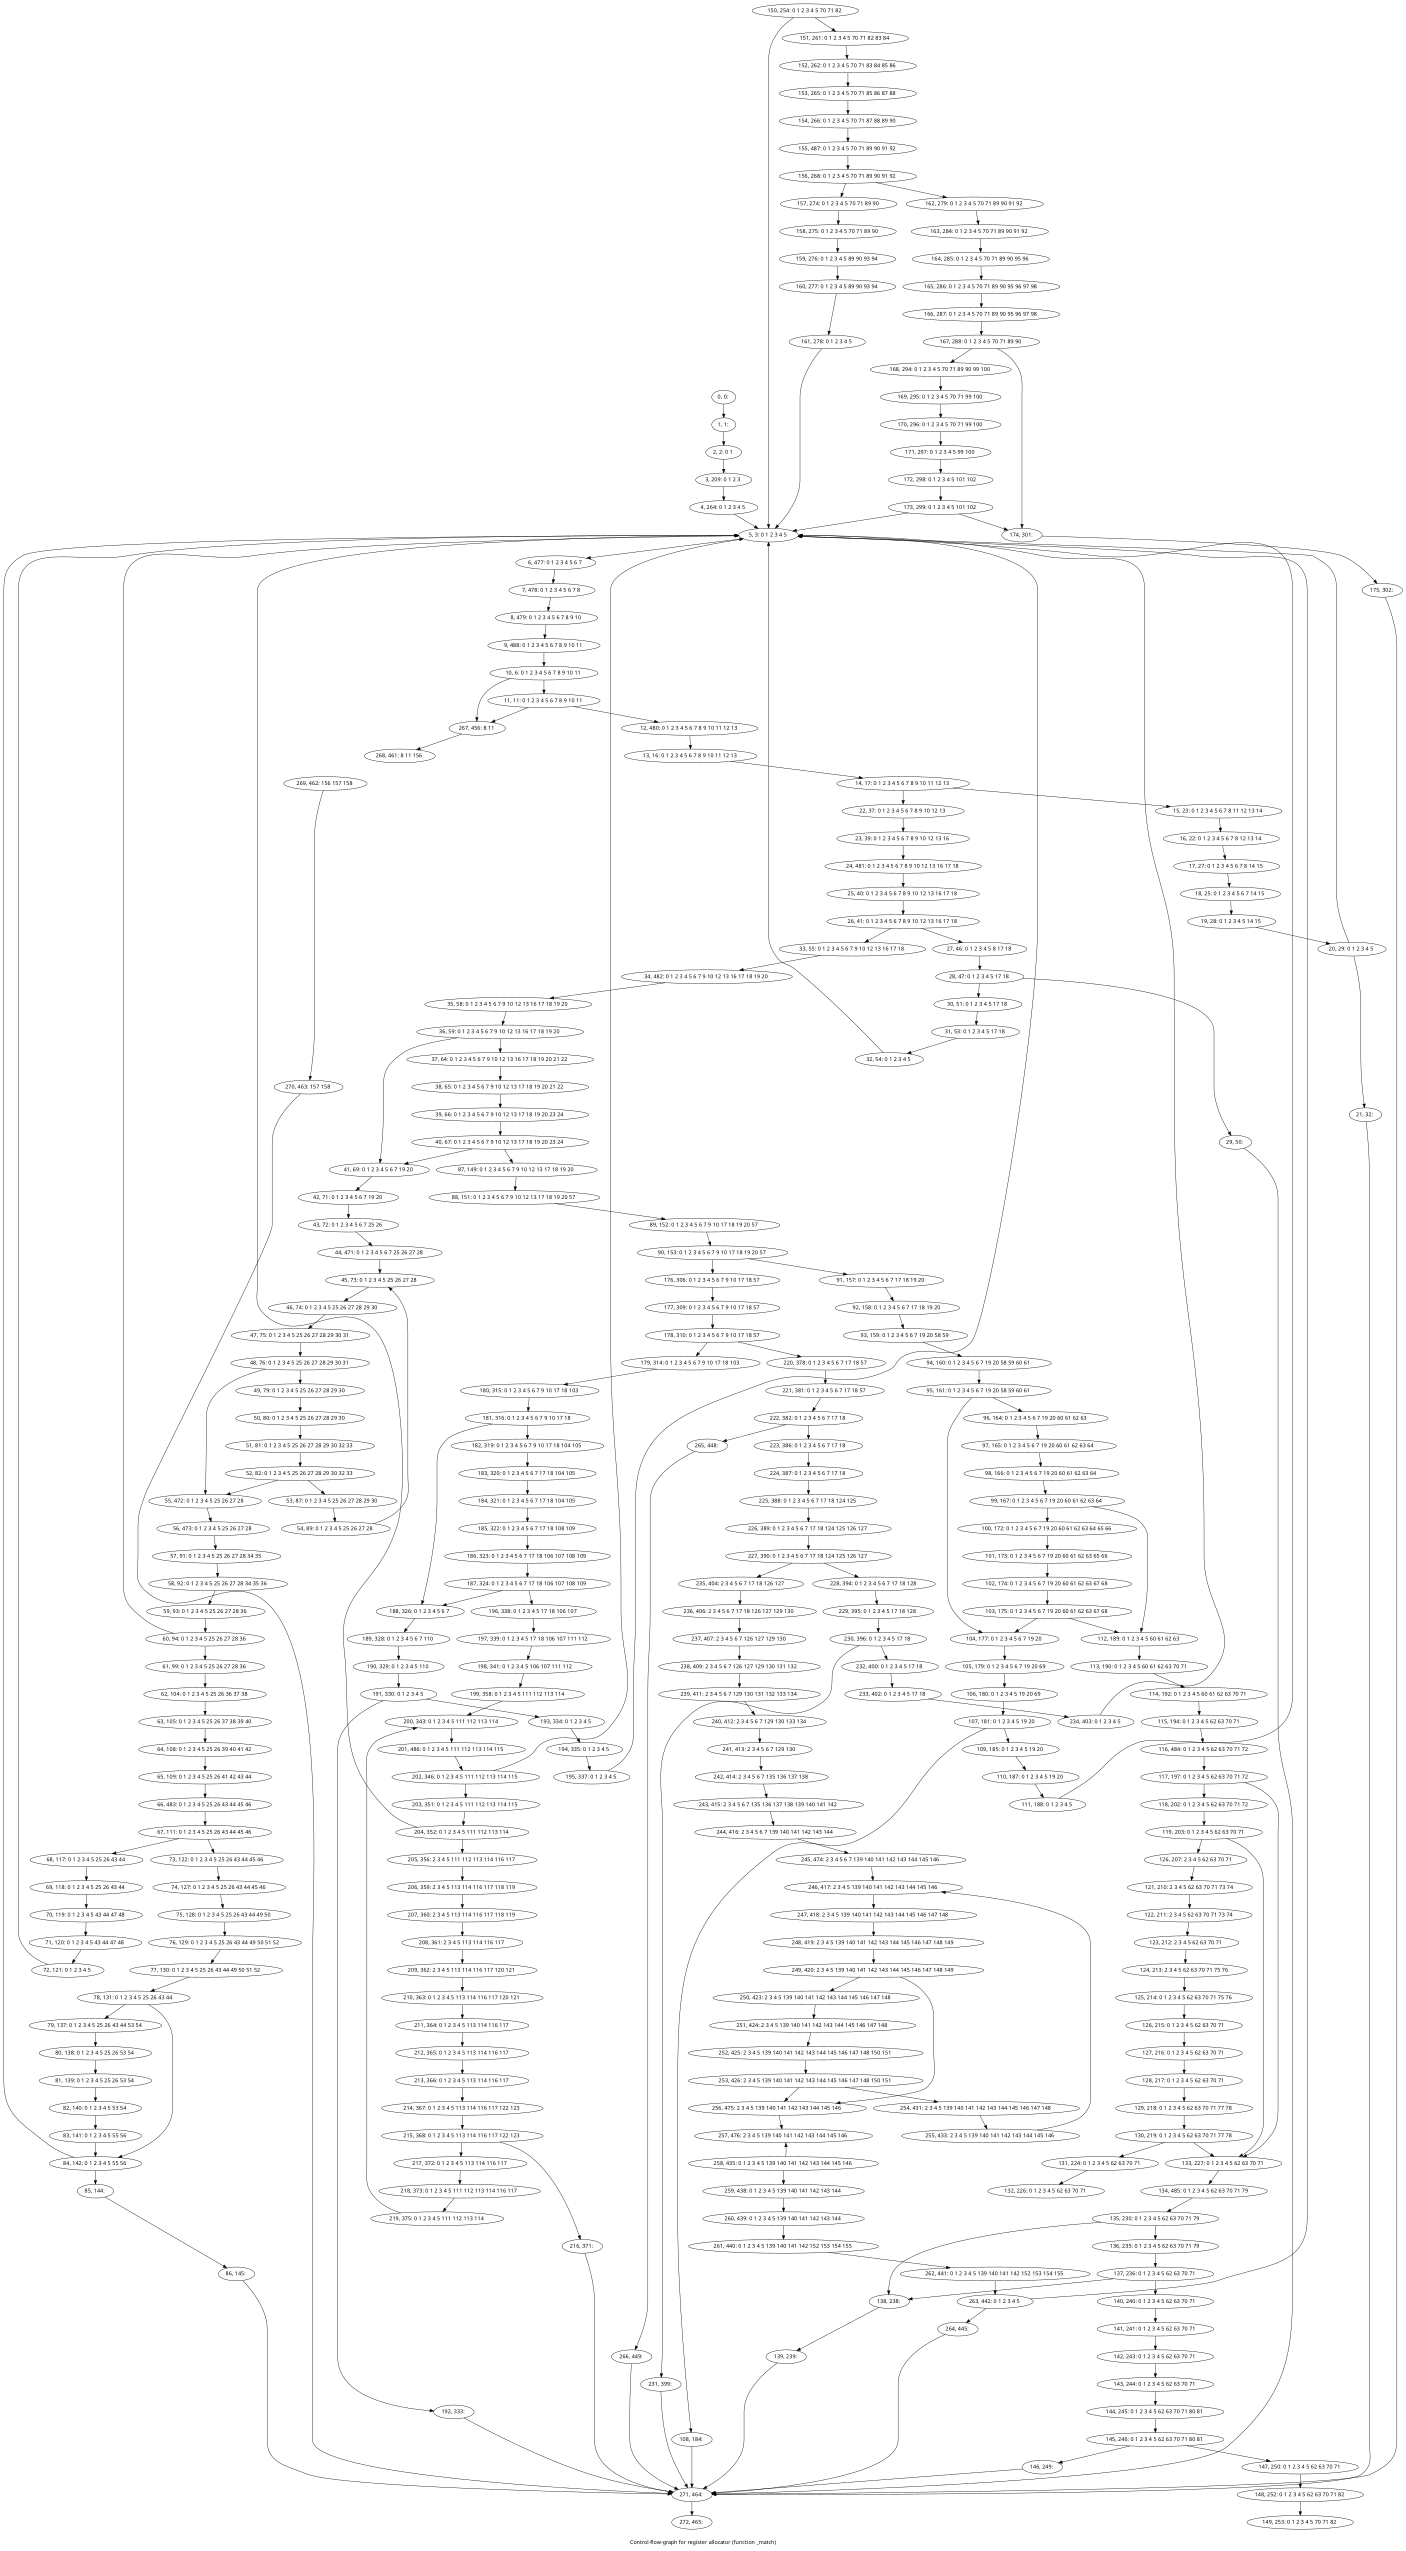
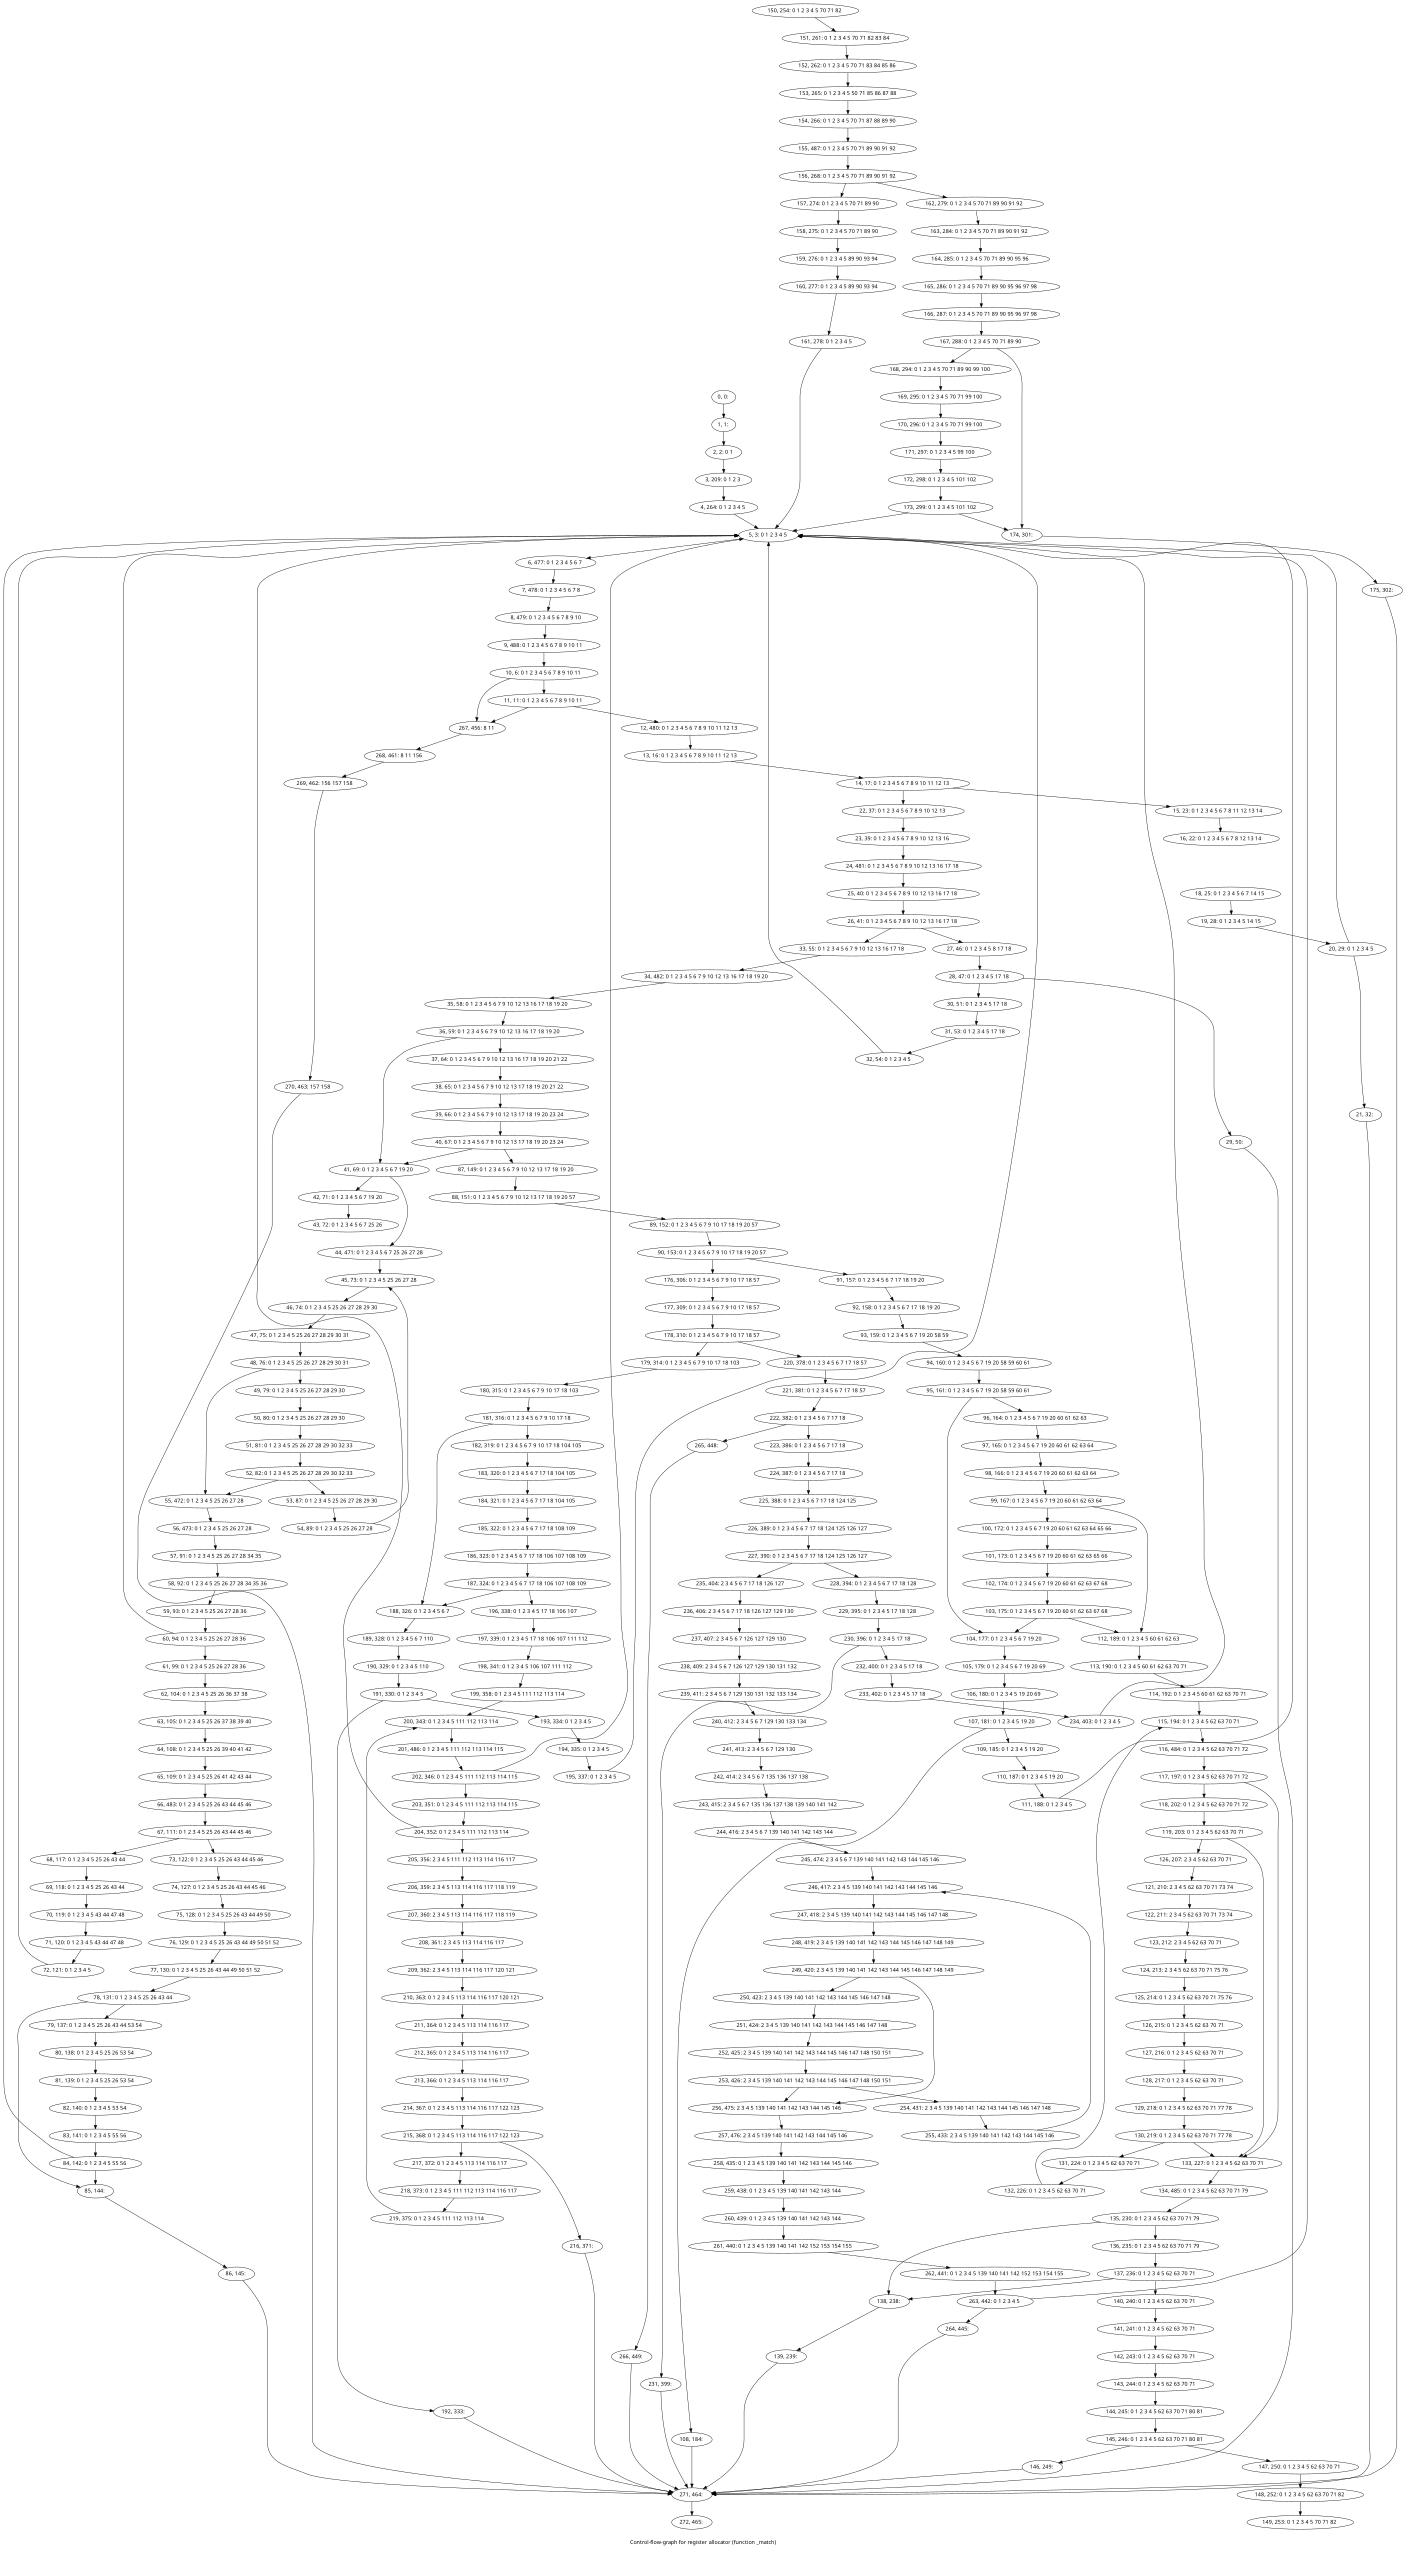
(848, 94) -> (848, 94)
(769, 266) -> none
none -> (365, 769)
(1227, 866) -> none
(363, 1238) -> (408, 1209)
none -> (1105, 1967)
(172, 2089) -> (18, 2085)
(786, 2152) -> (781, 2148)
